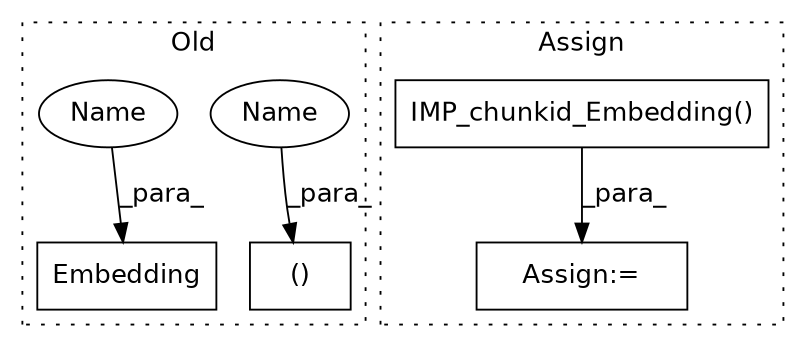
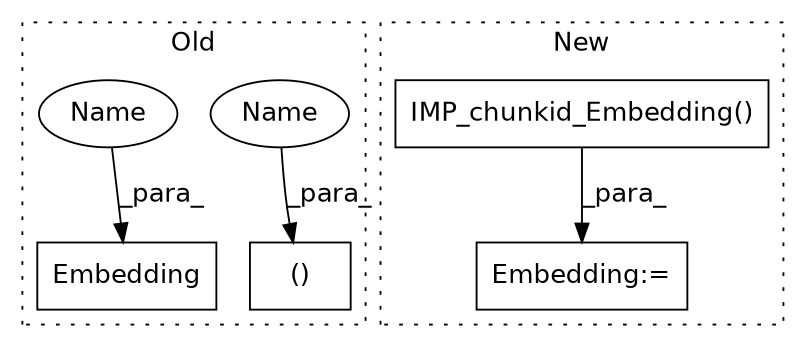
(582, 44) -> (582, 44)
(582, 276) -> (582, 276)
